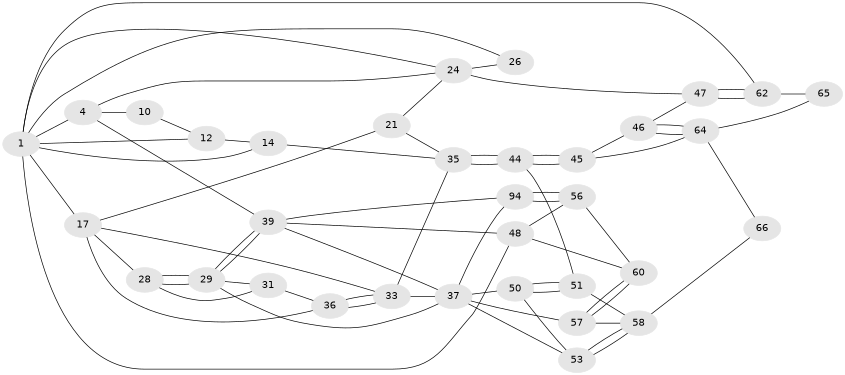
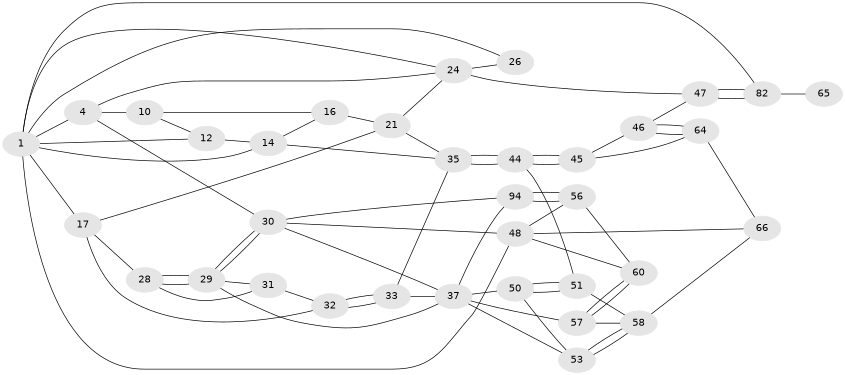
(762, 94) -> (762, 94)
none -> (330, 113)
(765, 117) -> none
(268, 222) -> (268, 222)
none -> (639, 231)
(246, 257) -> none
(330, 306) -> (330, 306)
